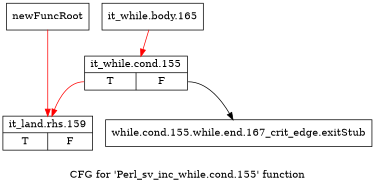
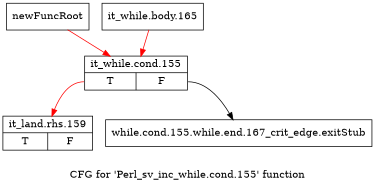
(48, 69) -> (86, 41)
